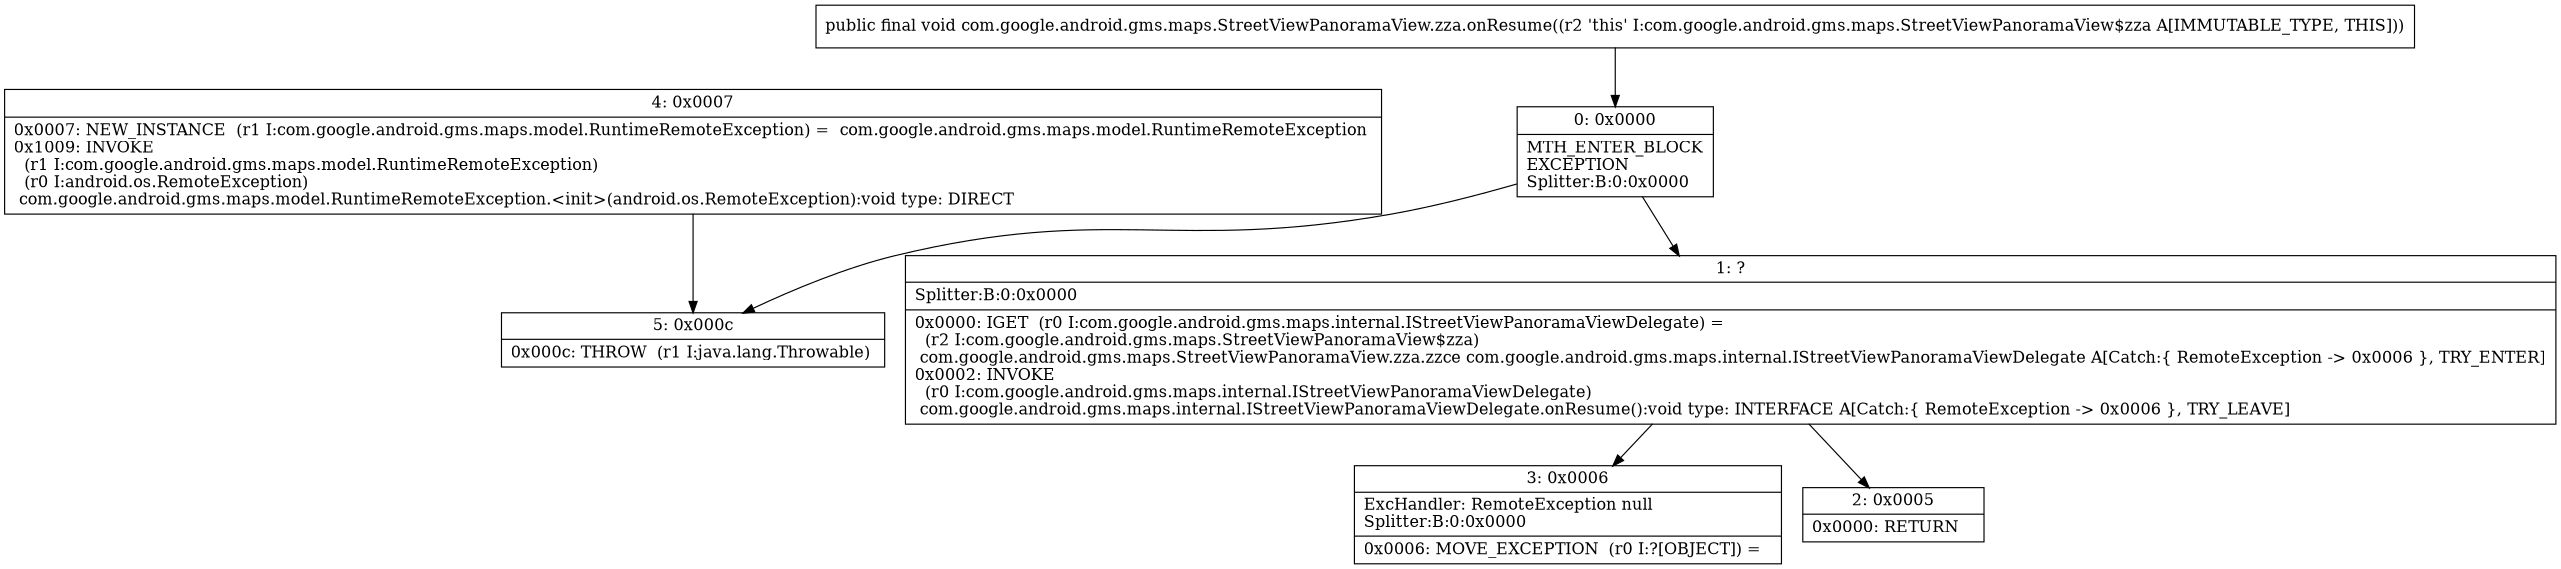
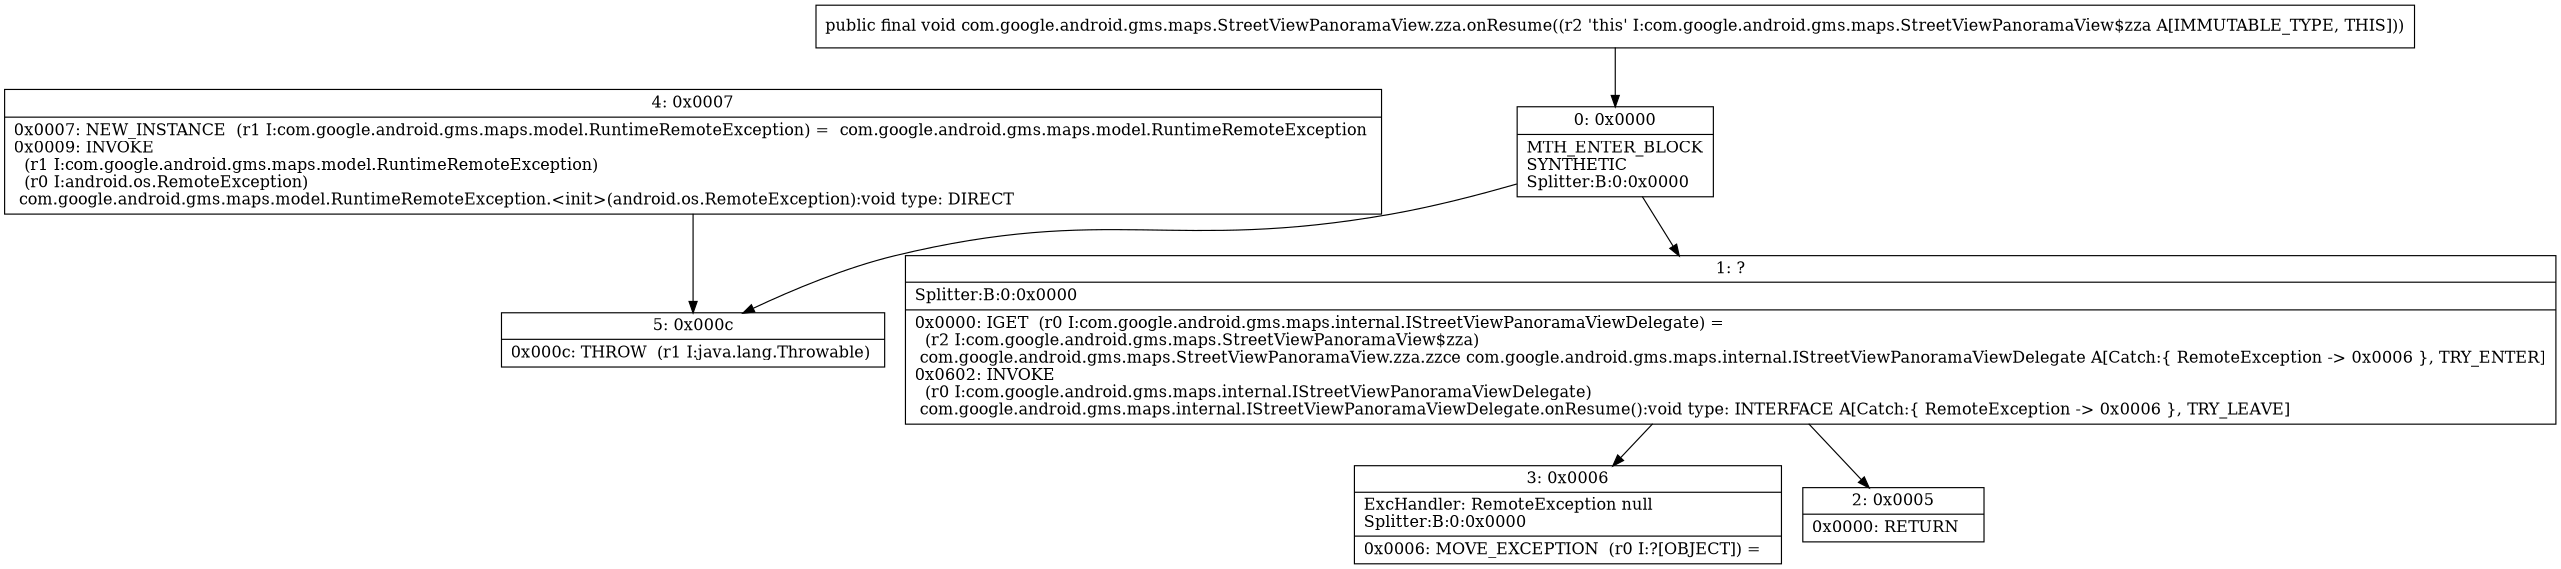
(89, 148) -> (89, 148)
(1578, 165) -> (1577, 165)
(990, 375) -> (990, 375)
